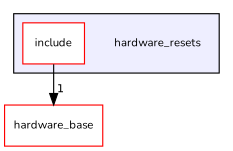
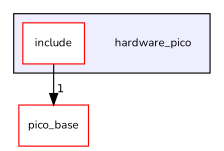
(158, 43) -> (153, 43)
(54, 126) -> (54, 126)
